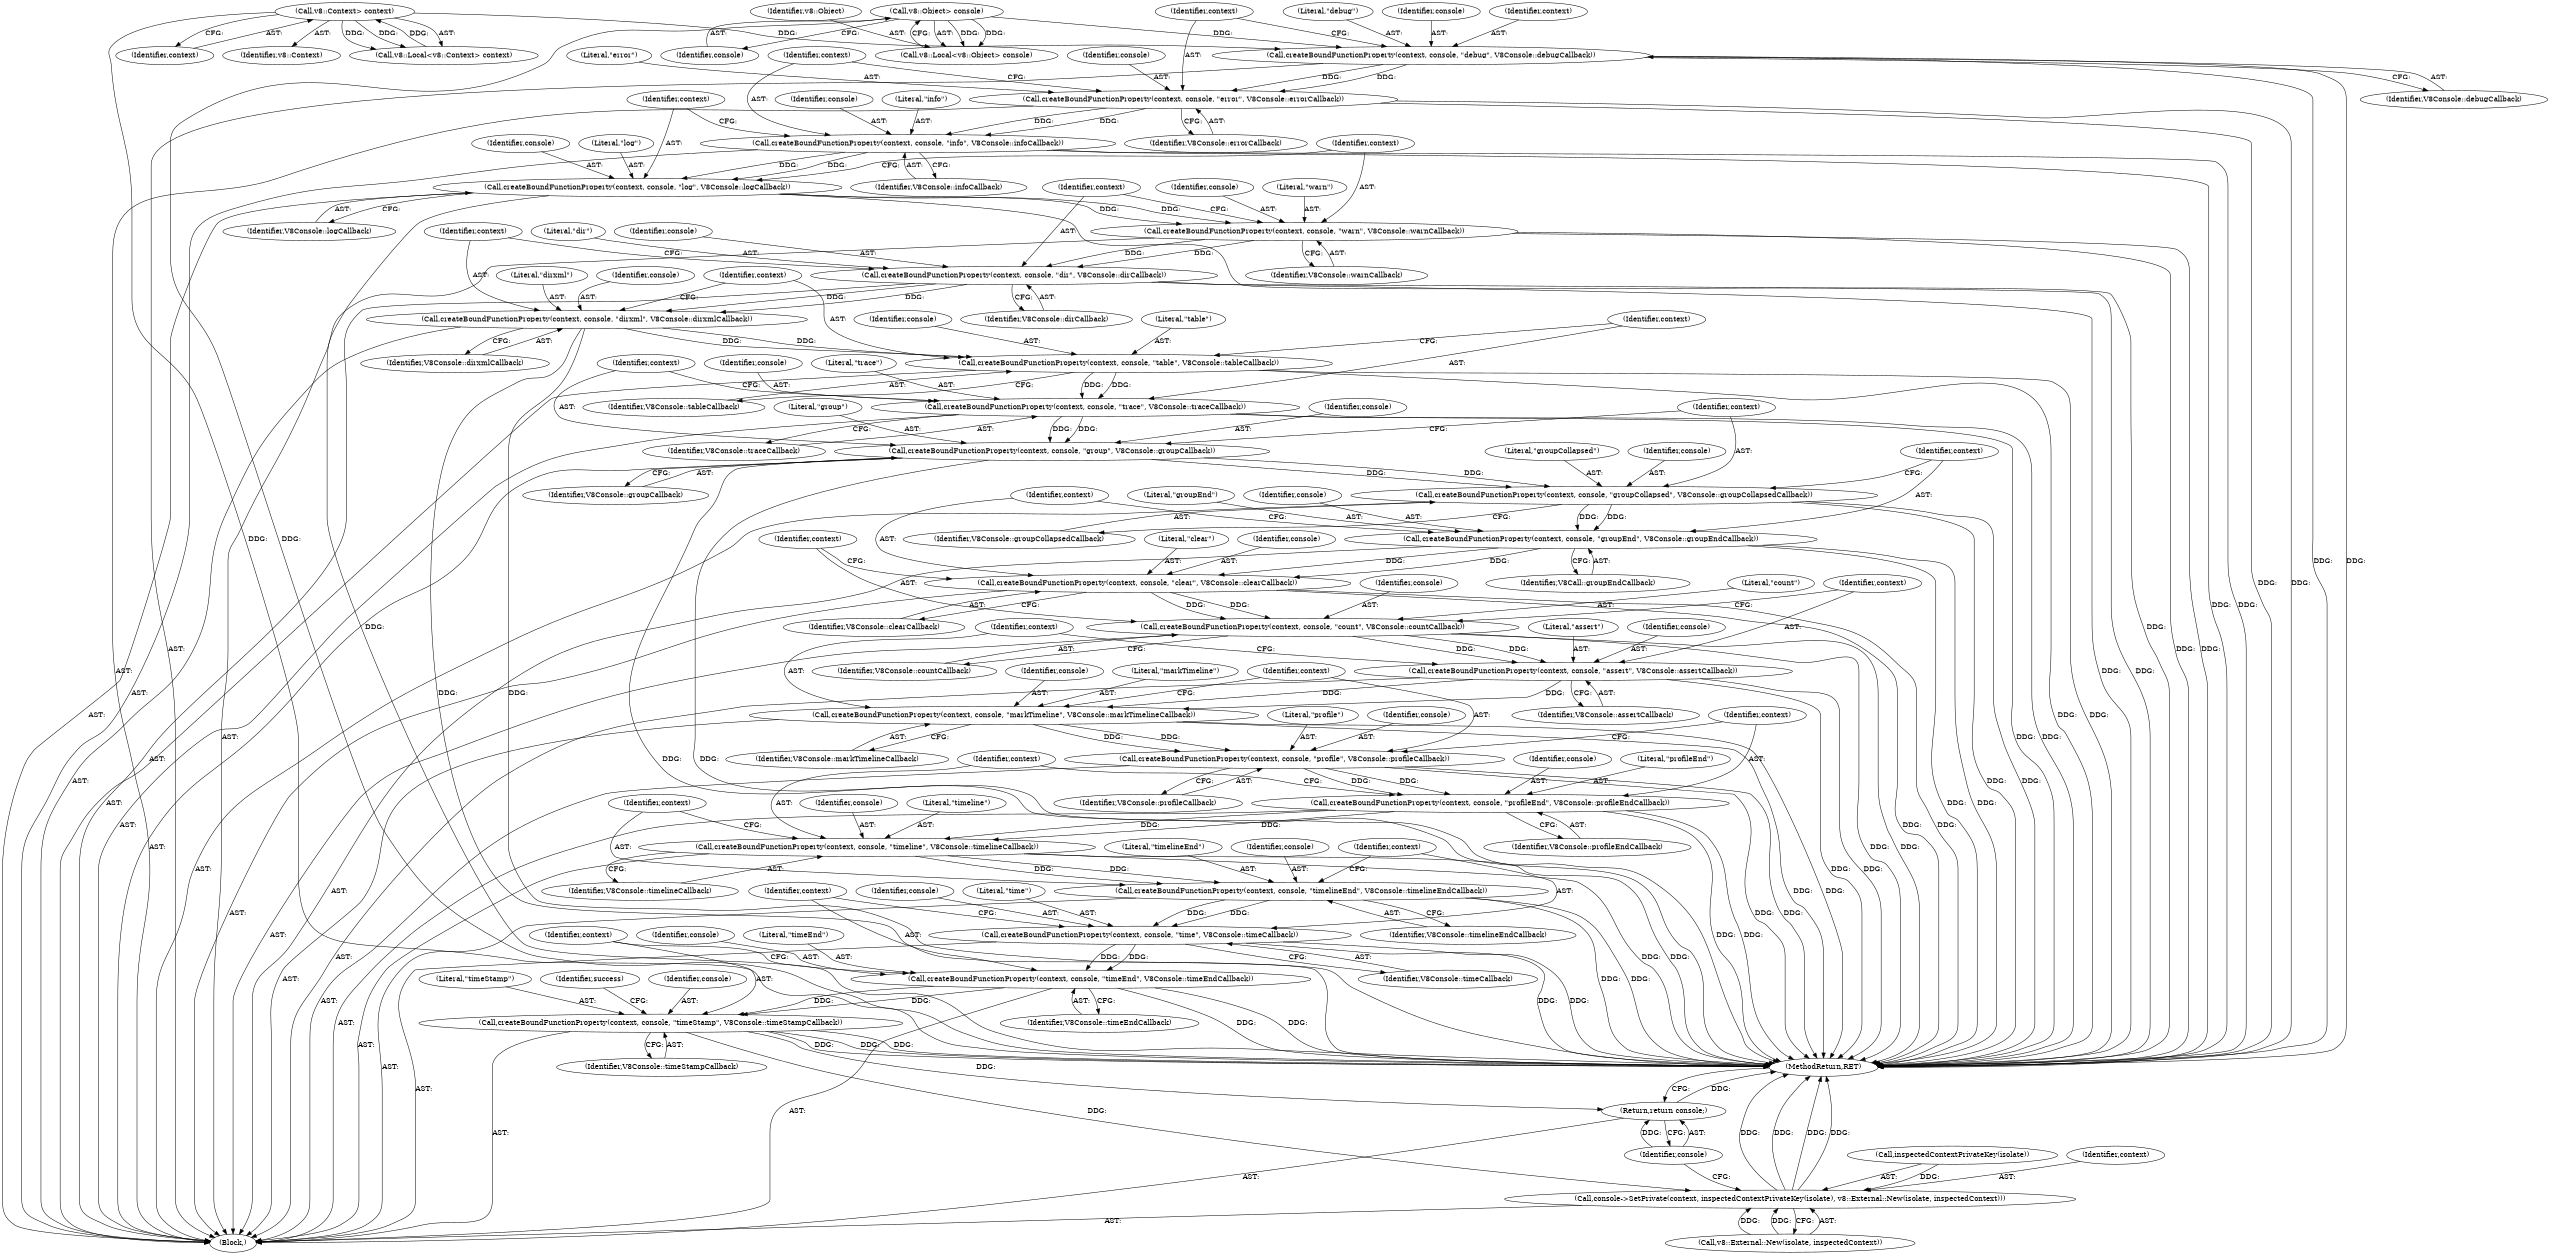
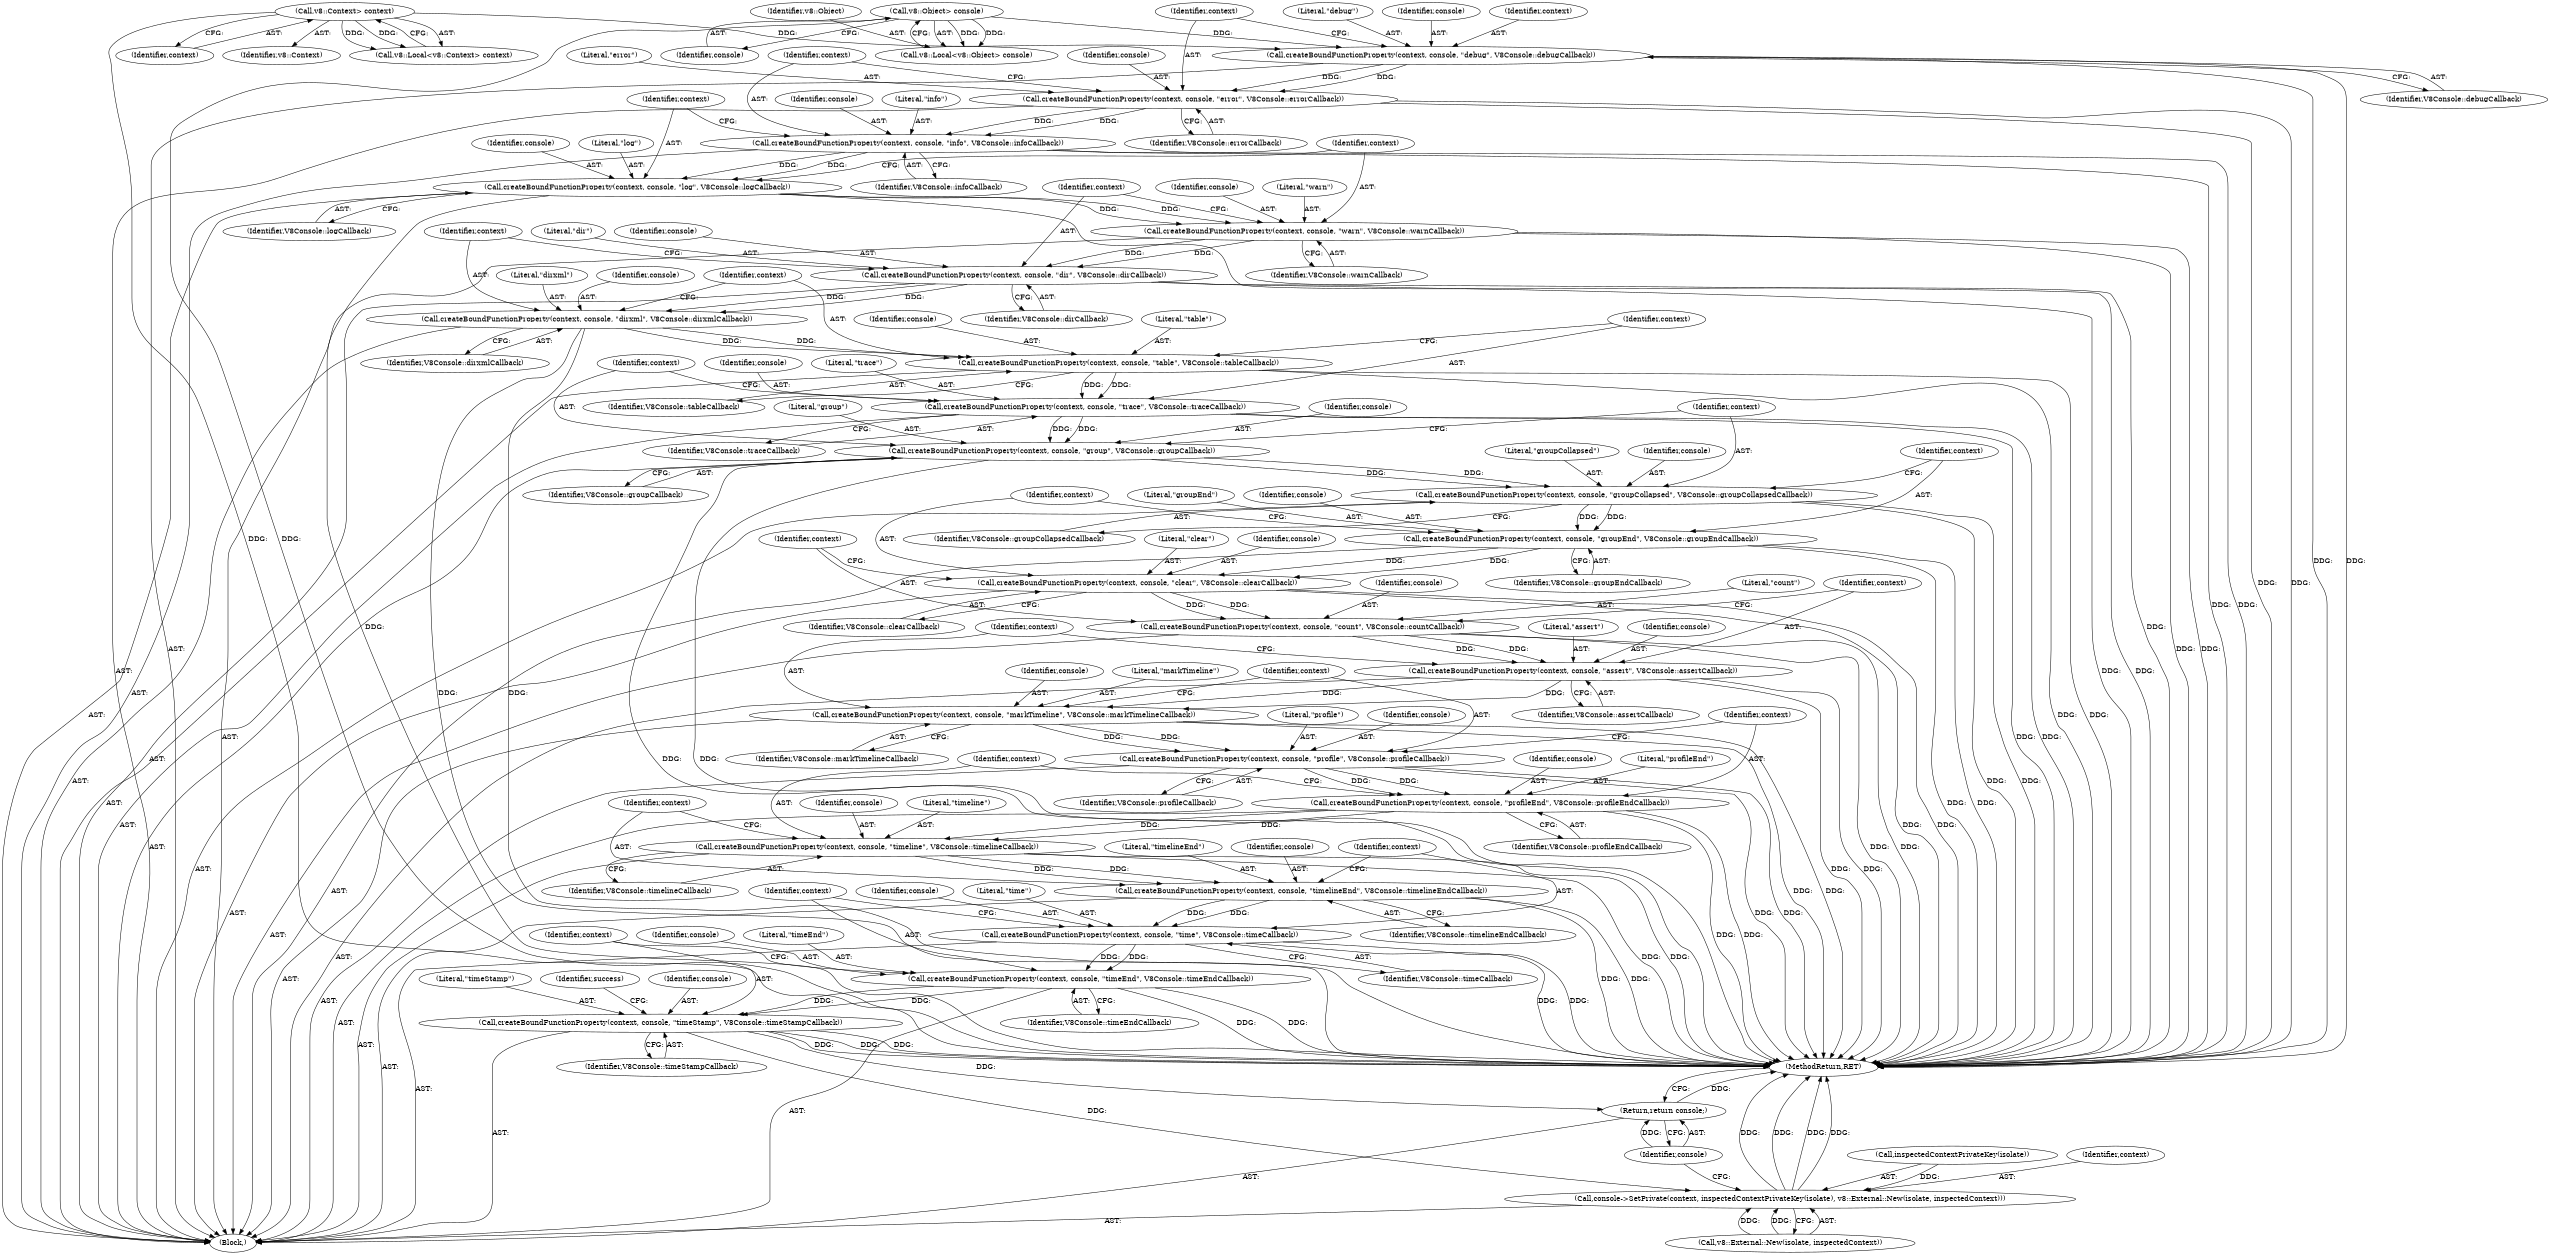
(420, 34) -> (420, 34)
(1588, 583) -> (1588, 583)
(904, 671) -> none
